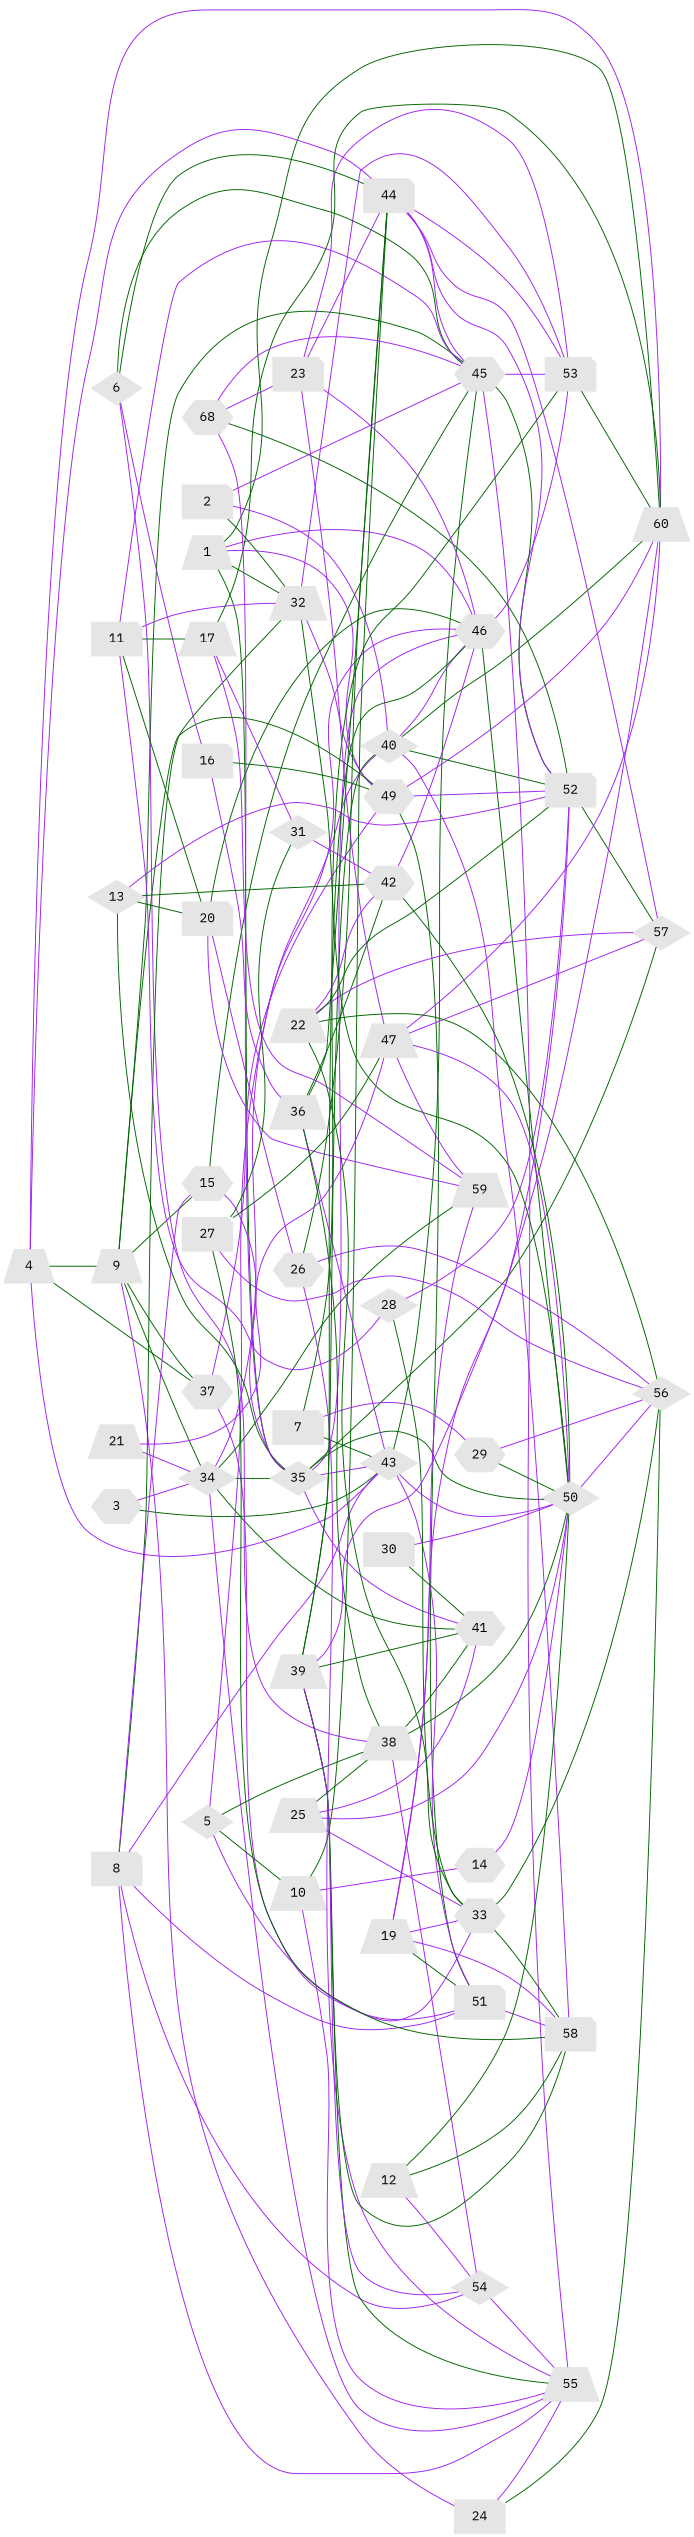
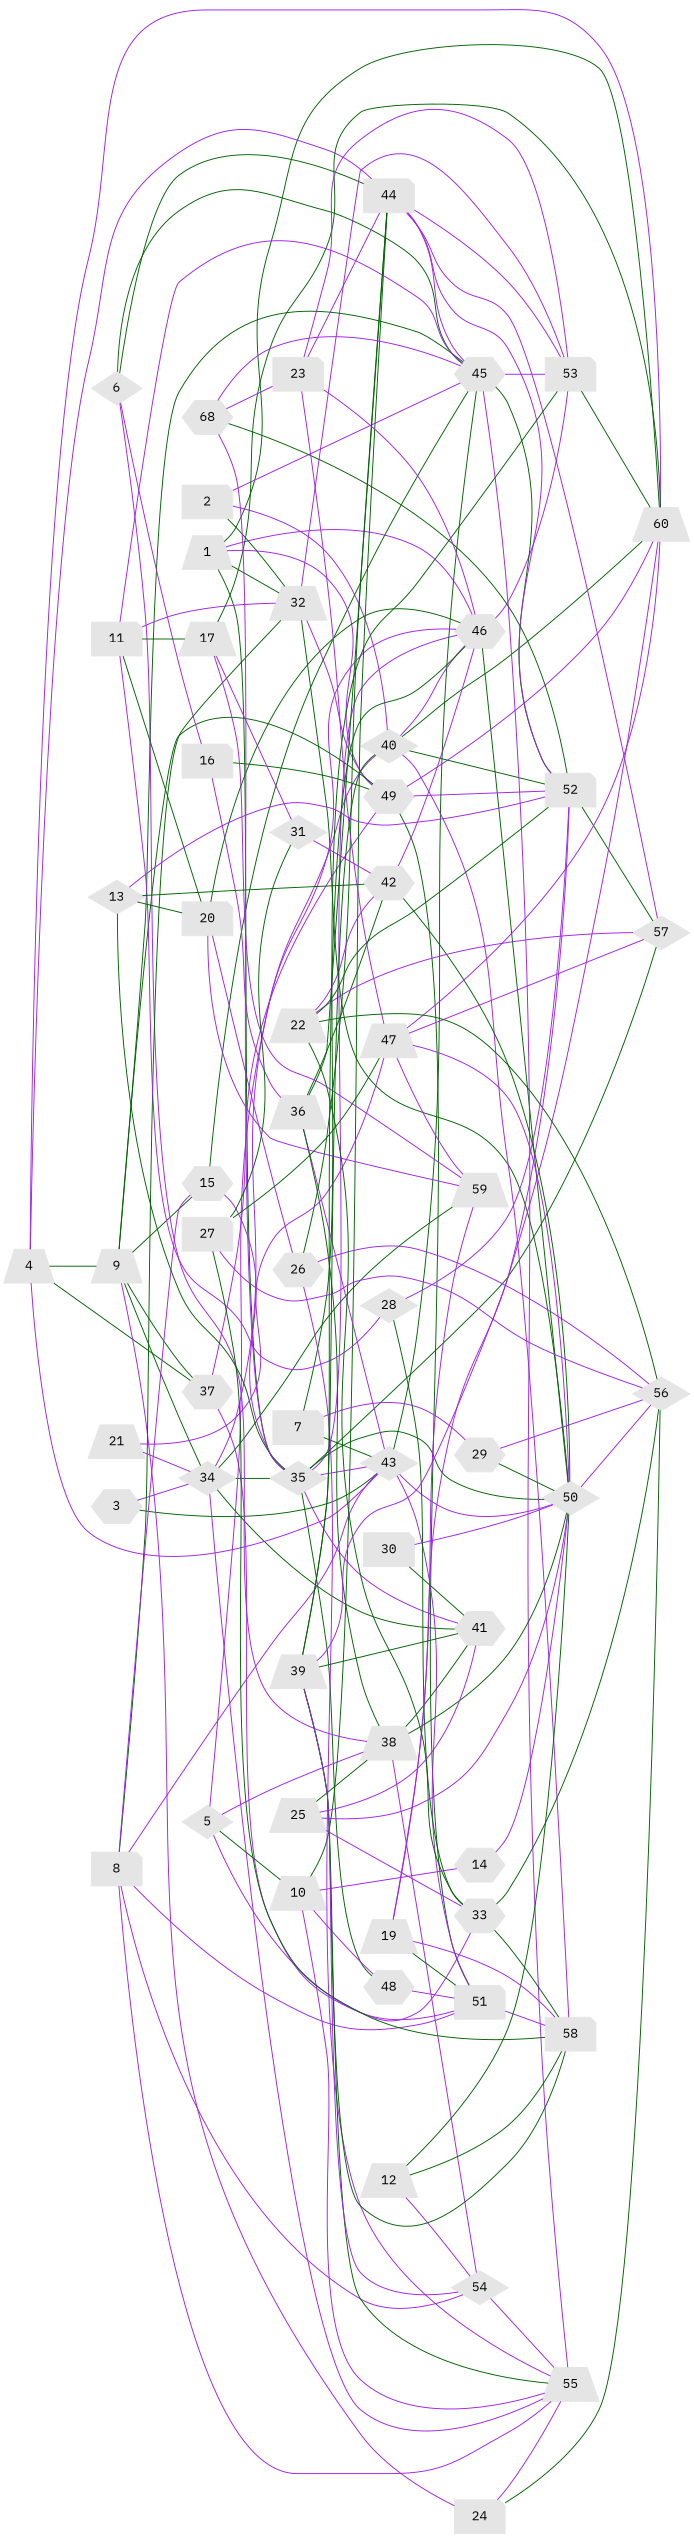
(291, 1781) -> (291, 1781)
(434, 1926) -> none
none -> (389, 1987)
